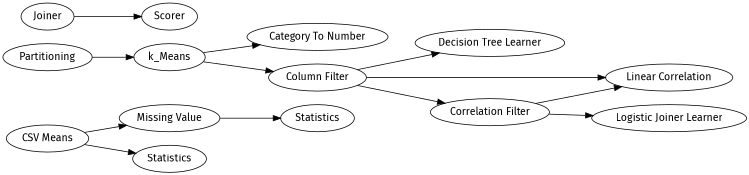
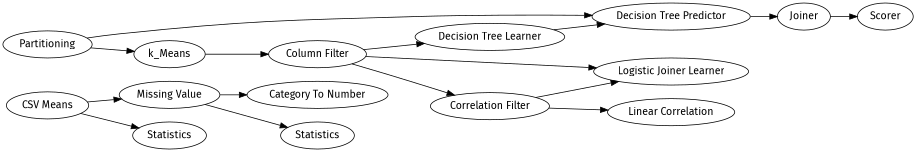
none -> (671, 17)
(228, 49) -> (230, 95)
(482, 78) -> (477, 62)
